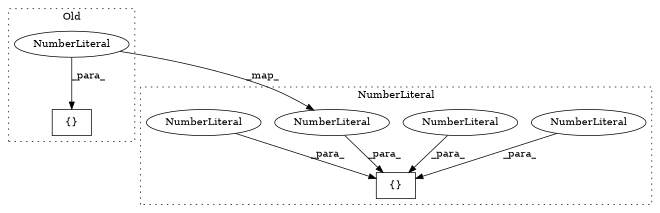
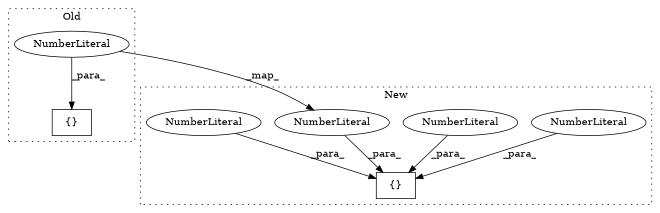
(396, 95) -> (396, 95)
